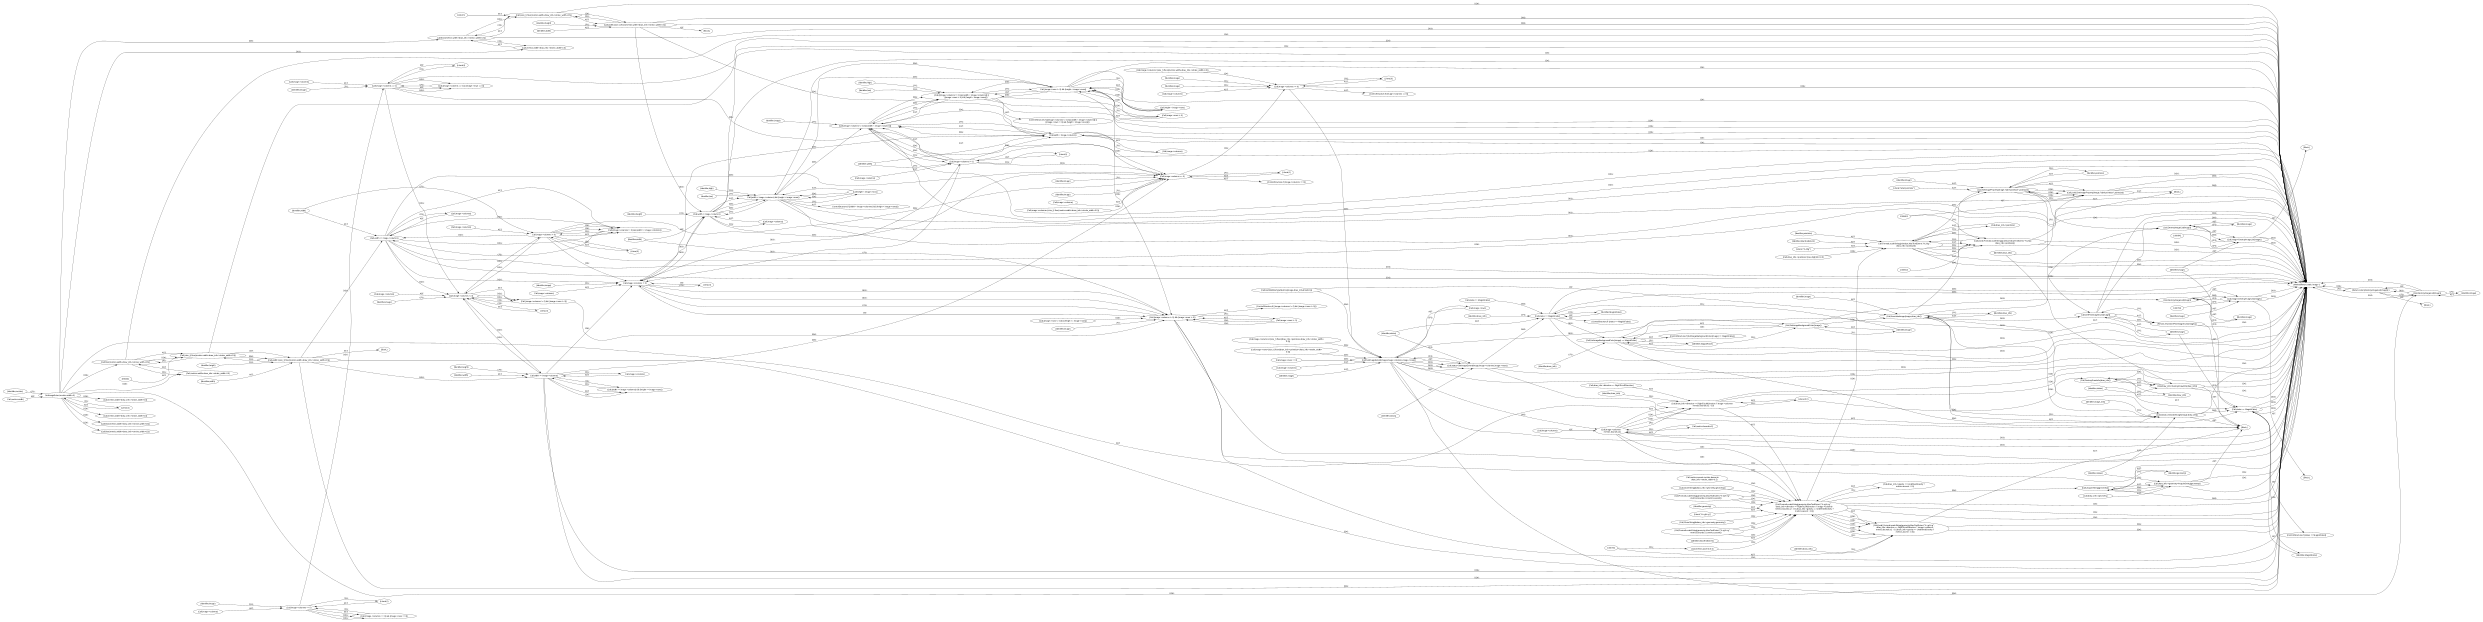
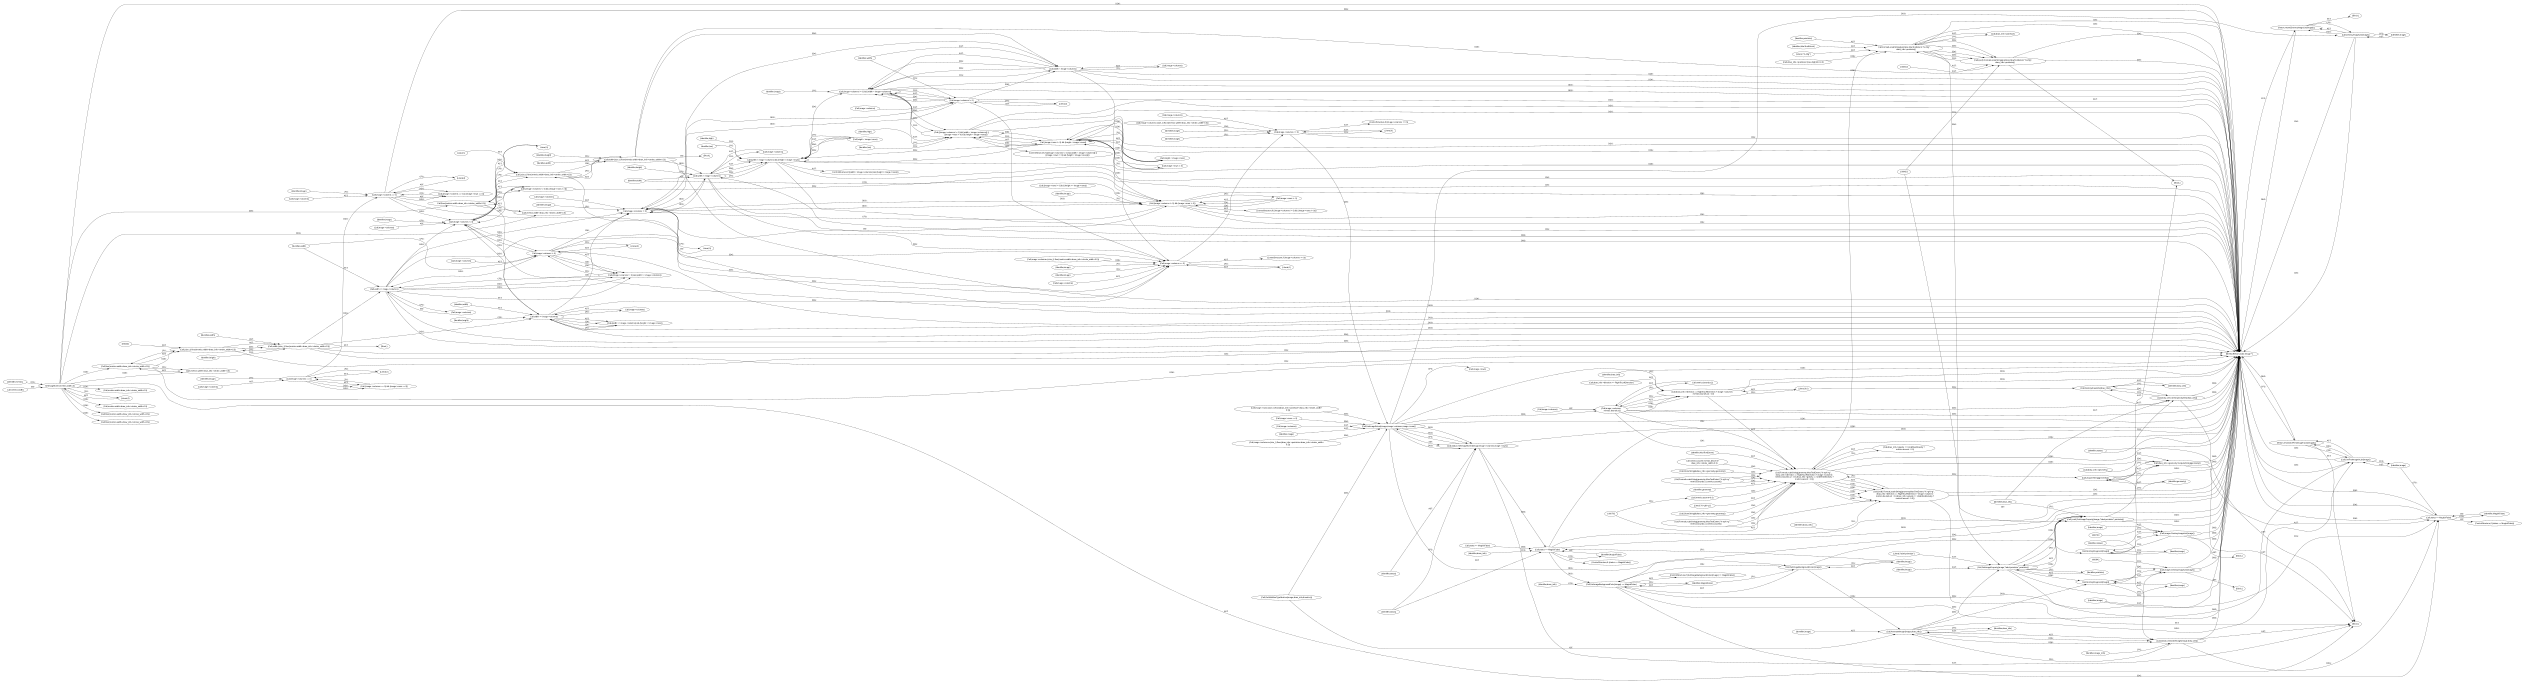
(1426, 325) -> none
none -> (2268, 398)
